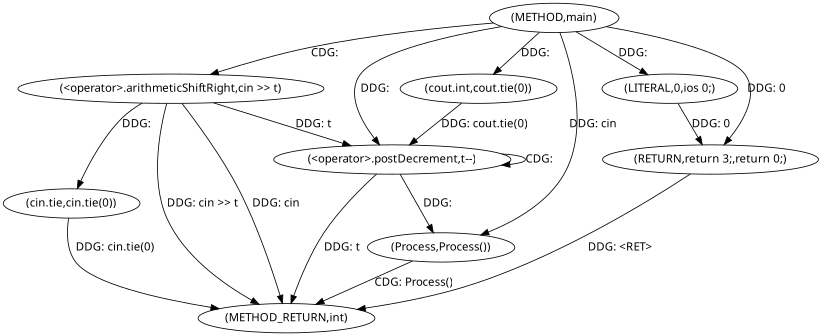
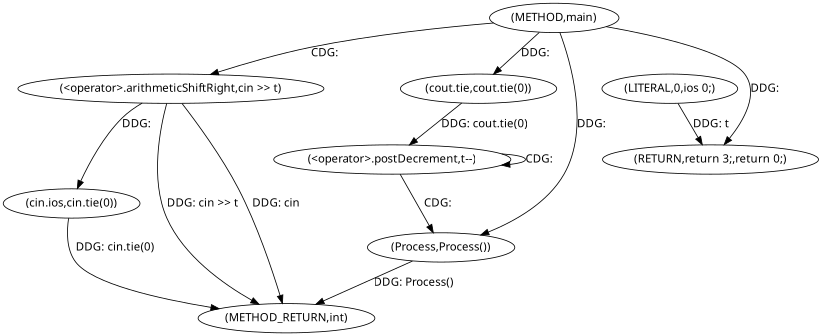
(608, 51) -> none
(395, 53) -> none
(479, 89) -> (479, 89)
(767, 89) -> (767, 89)
(278, 123) -> none
(593, 124) -> (593, 124)
(711, 124) -> (711, 124)
(72, 203) -> (72, 203)
(440, 203) -> (440, 203)
(327, 229) -> none
(535, 260) -> none
(414, 283) -> (414, 283)
